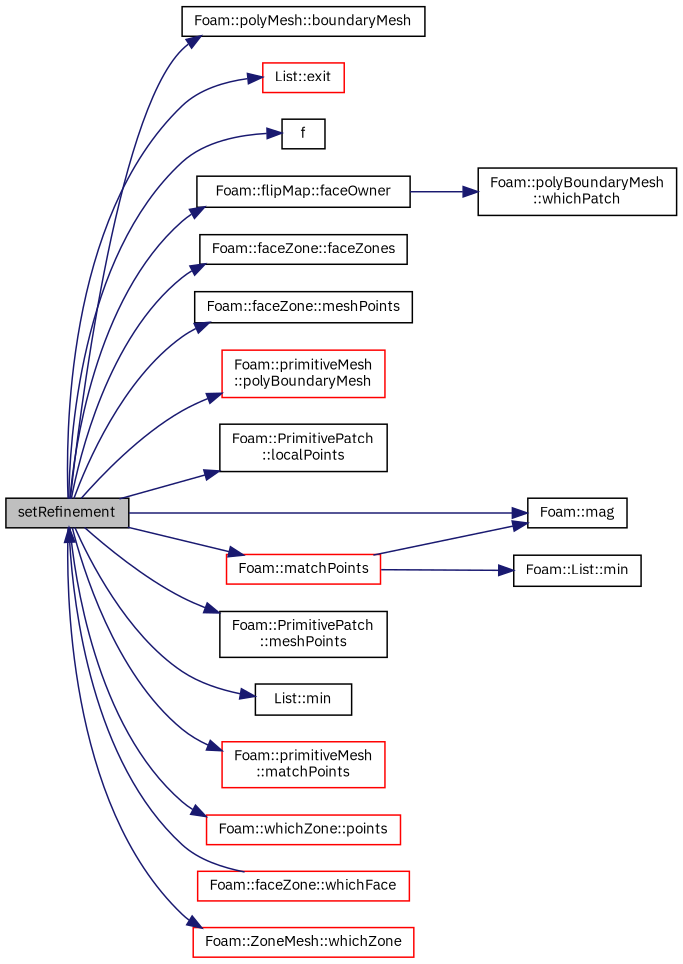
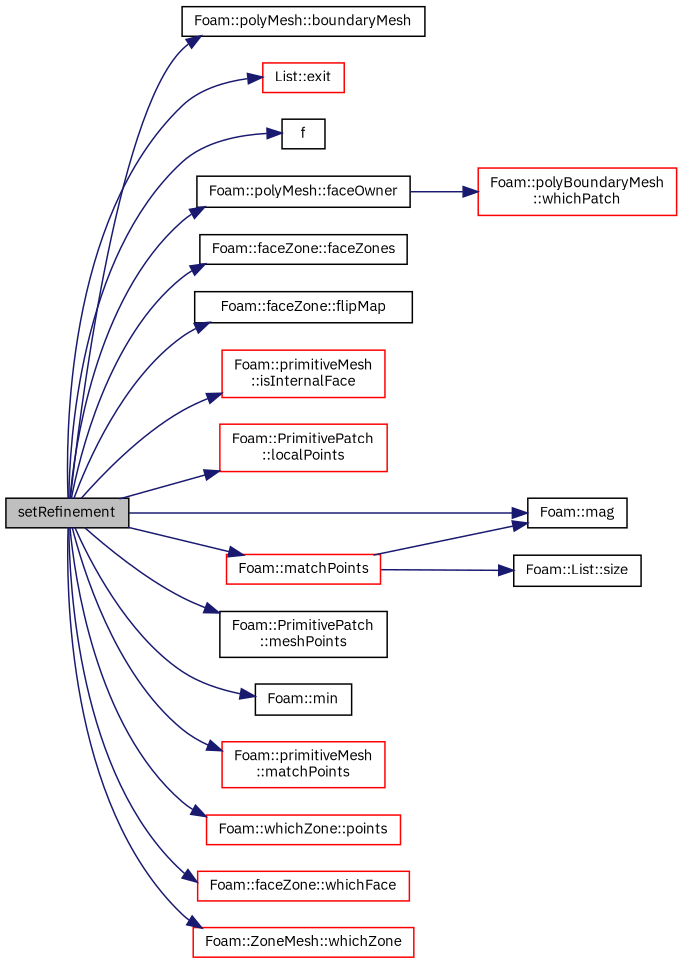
(304, 192) -> (304, 192)
(577, 192) -> (577, 192)
(304, 307) -> (304, 307)
(304, 374) -> (304, 374)
(304, 448) -> (304, 448)
(577, 571) -> (577, 571)
(304, 700) -> (304, 700)
(111, 737) -> (94, 713)
